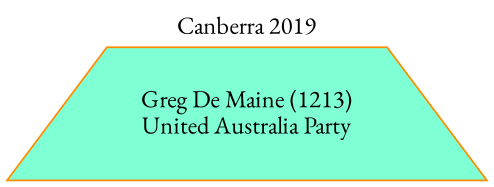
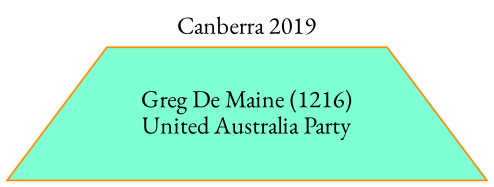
(247, 114) -> (247, 114)
